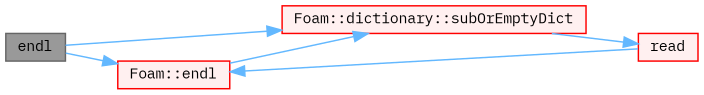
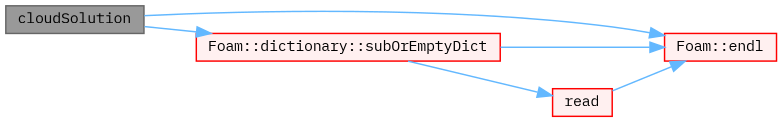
(36, 47) -> (75, 20)
(292, 50) -> (575, 47)
